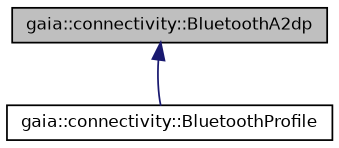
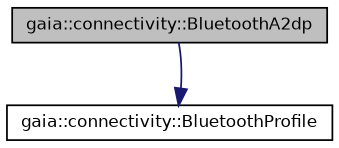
(158, 83) -> (181, 65)
